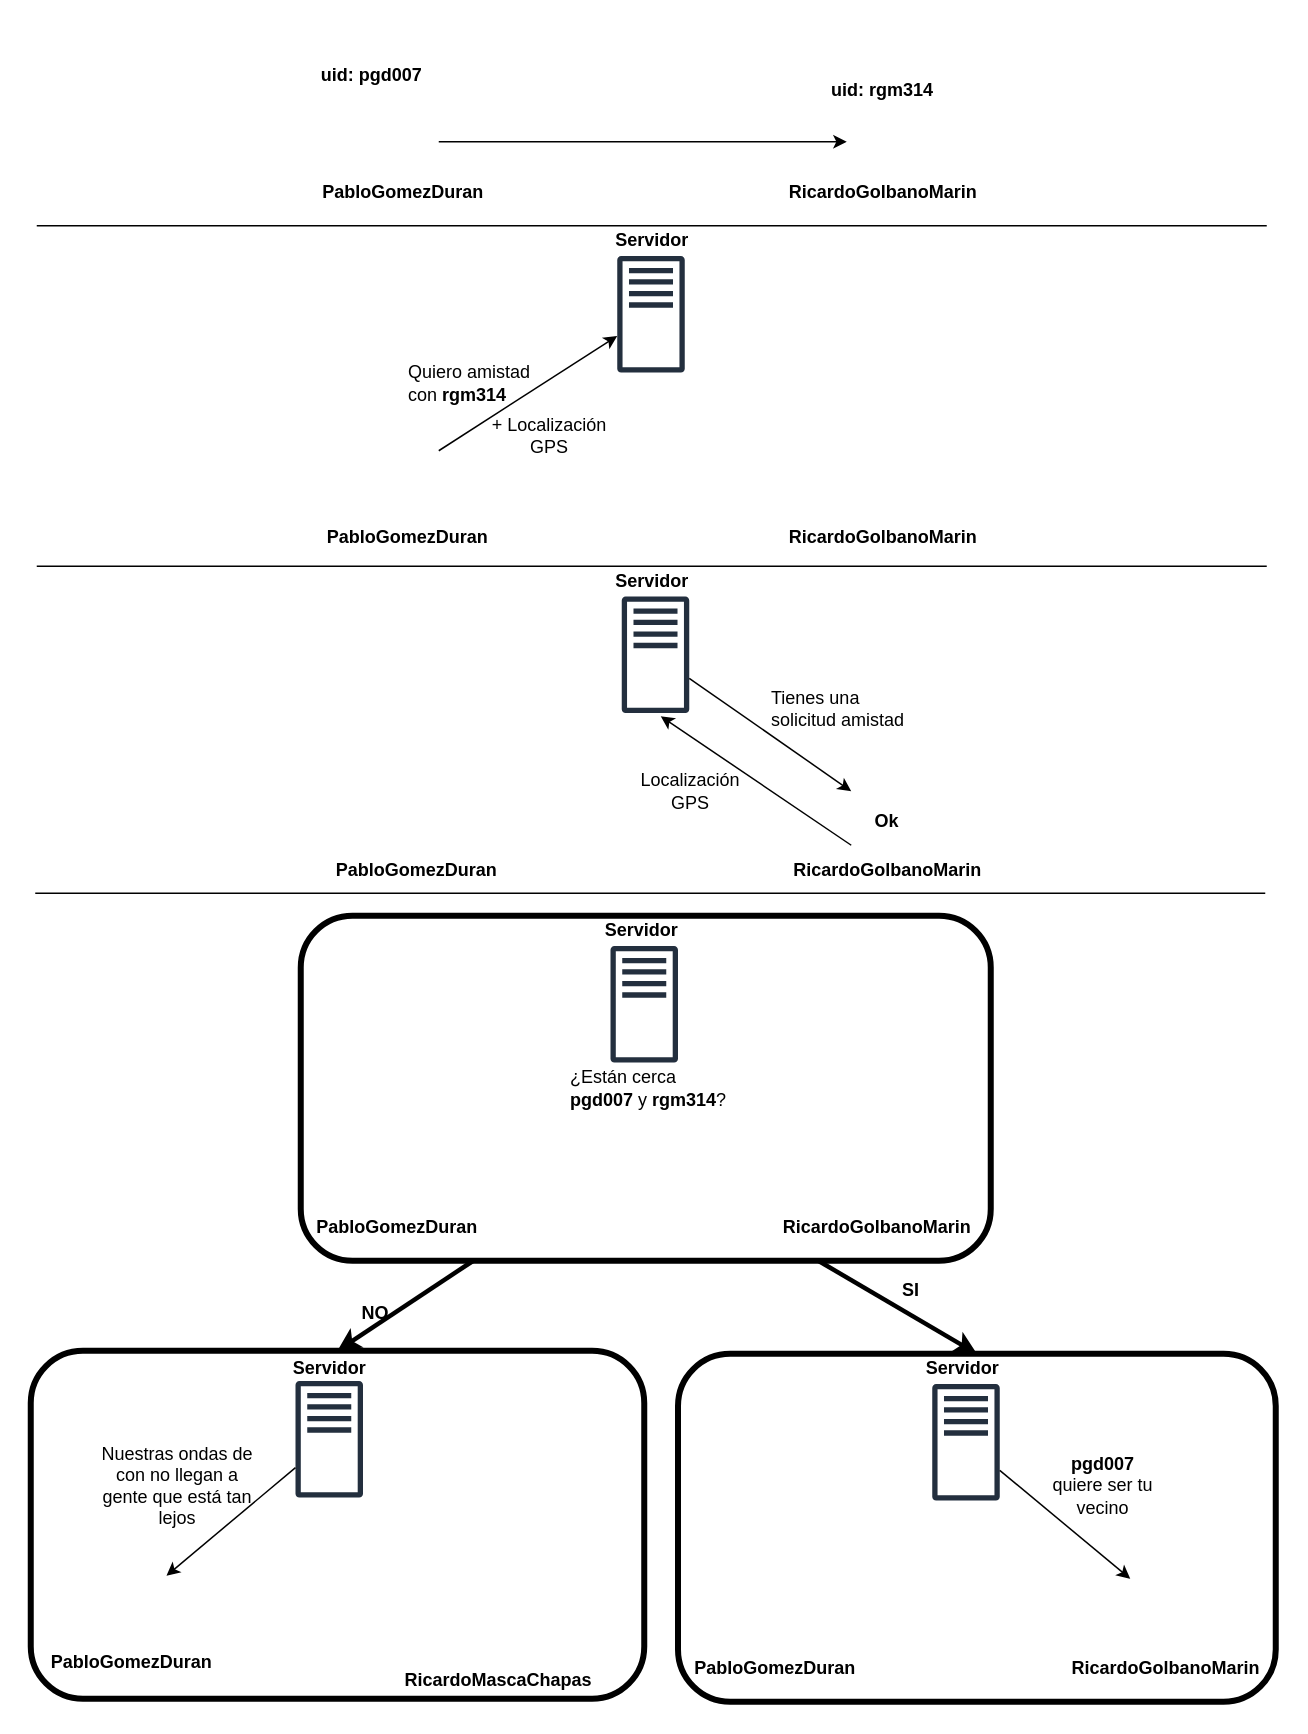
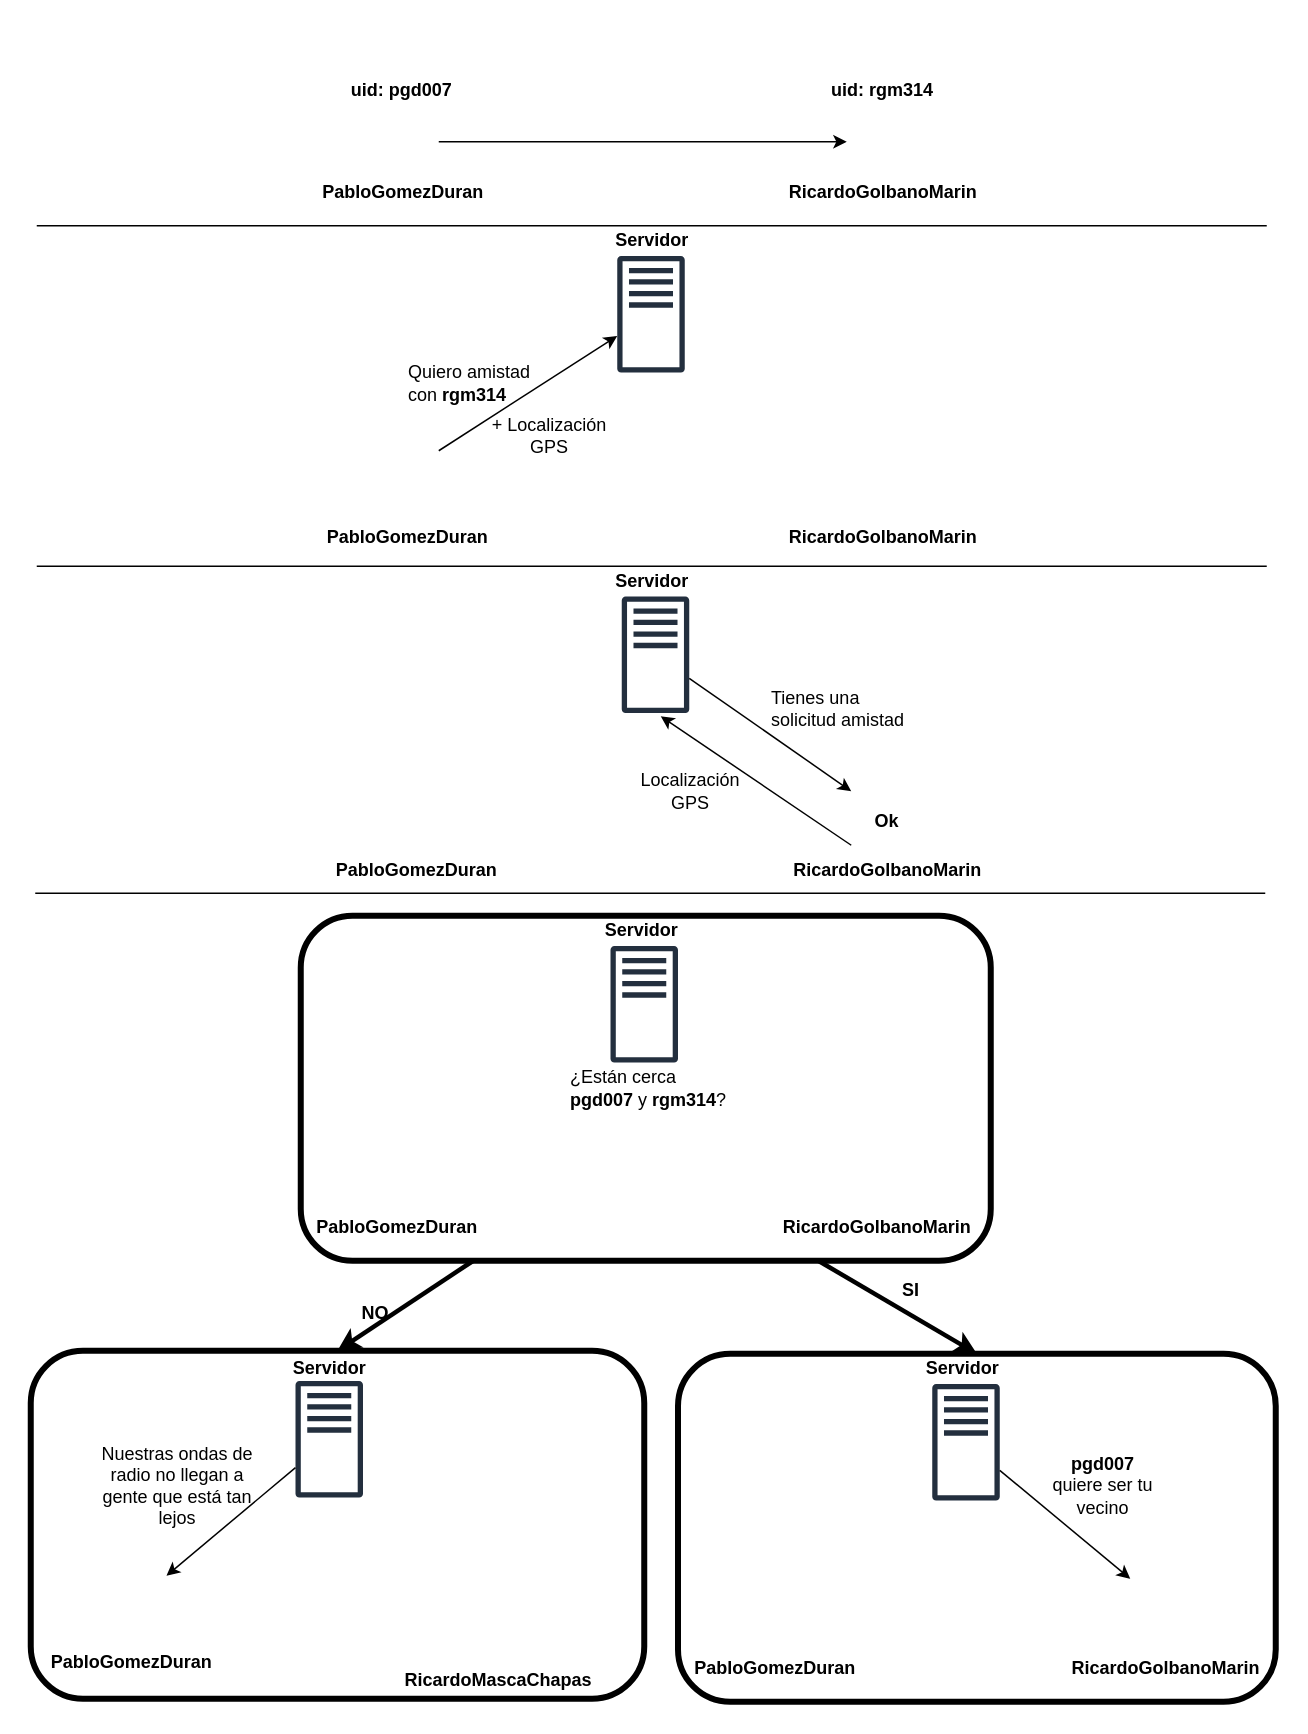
(372, 76) -> (402, 91)
(178, 1486) -> (178, 1486)
